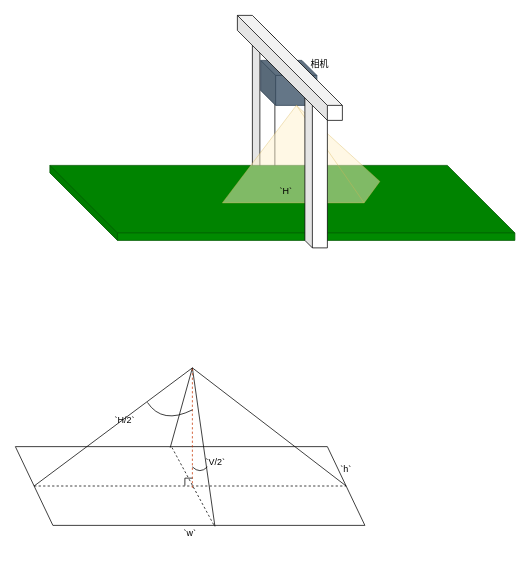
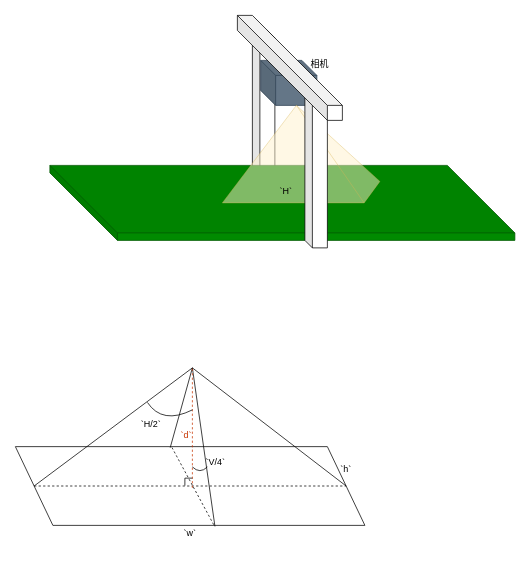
(125, 420) -> (151, 424)
none -> (186, 435)
(216, 462) -> (216, 462)
